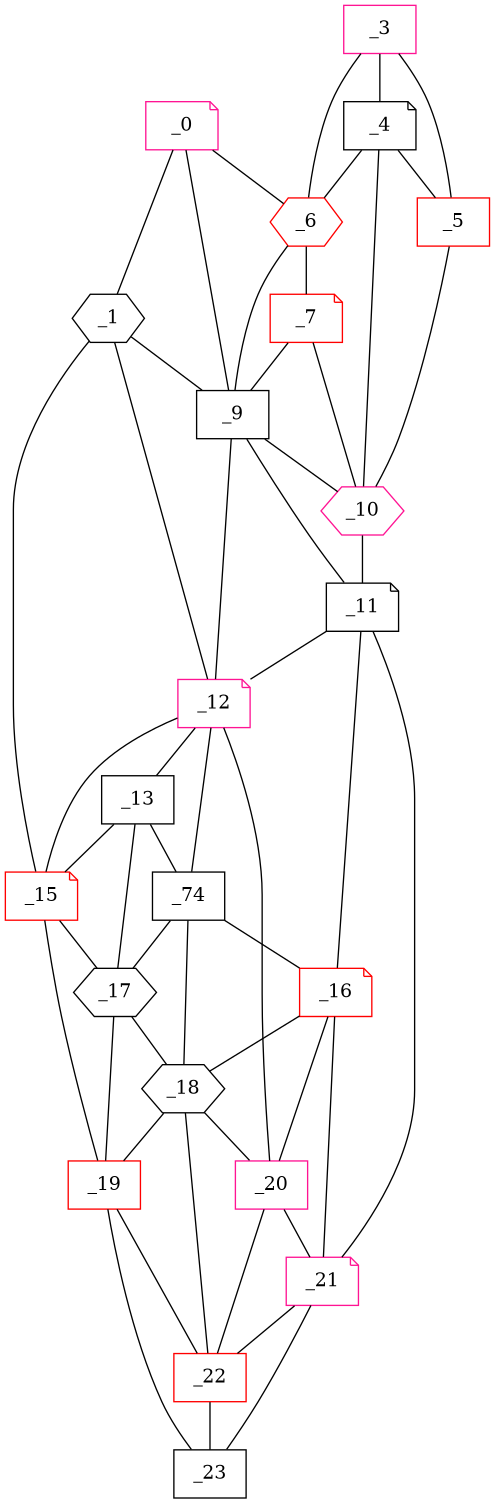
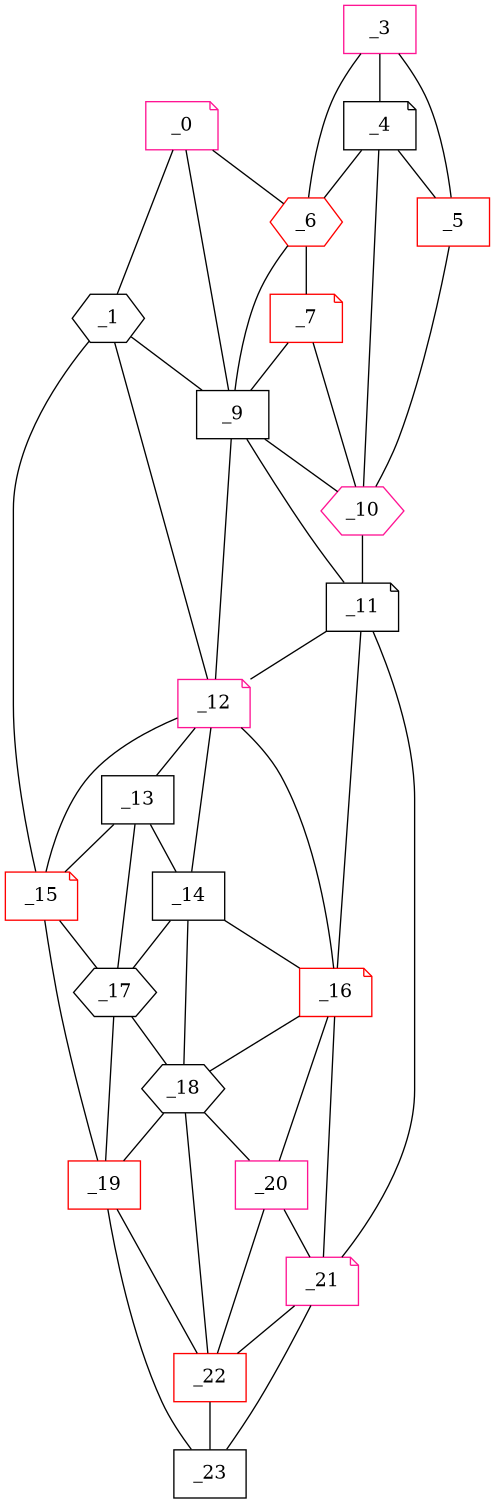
(189, 896) -> (189, 896)
(262, 931) -> (307, 840)
